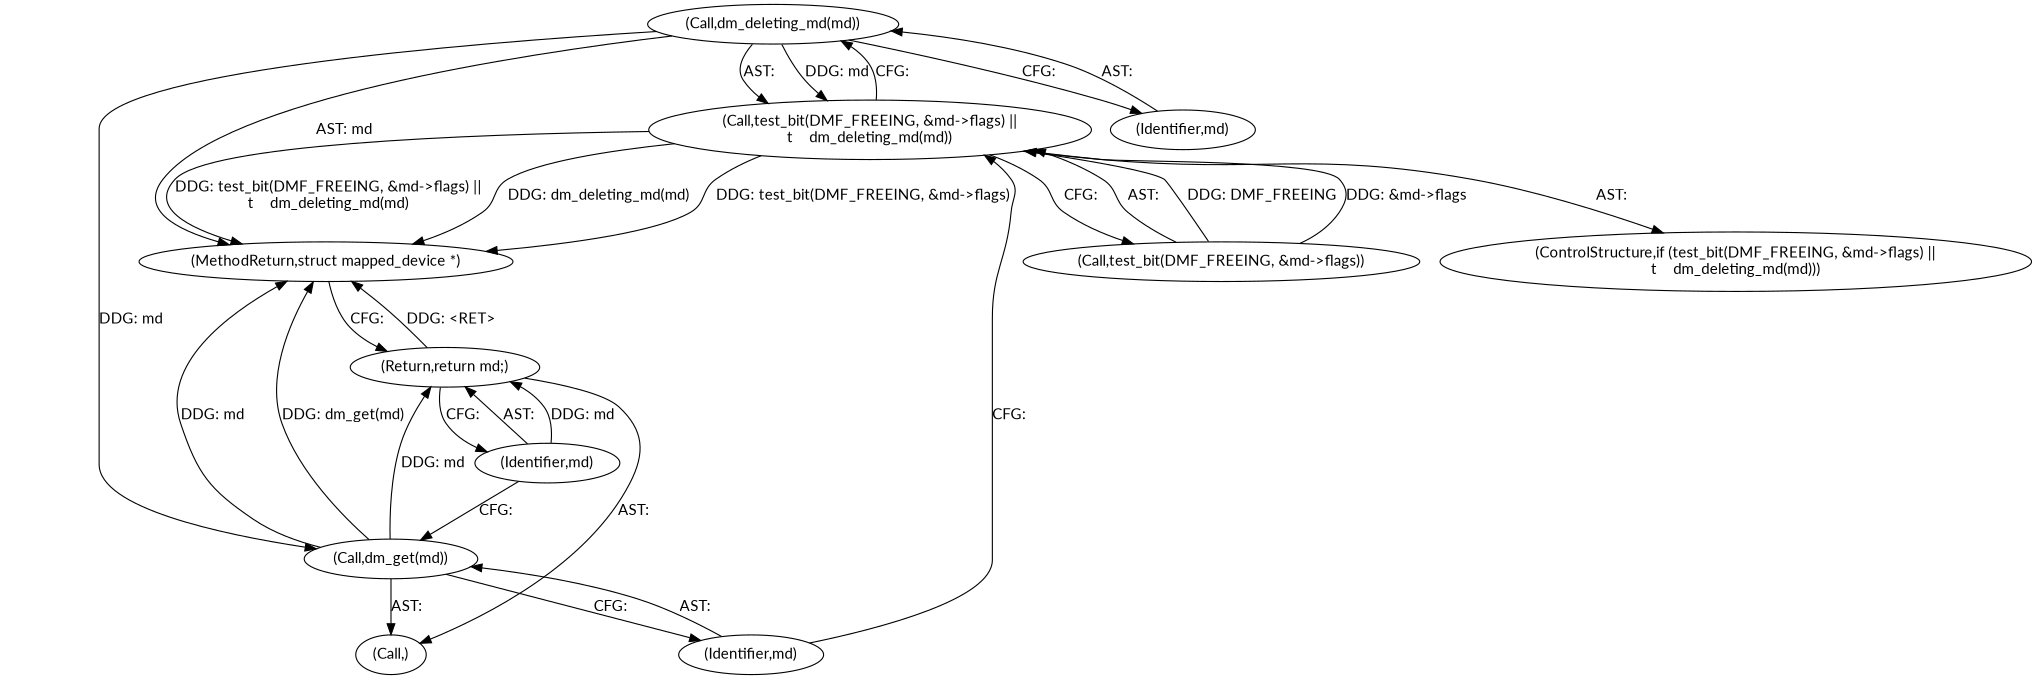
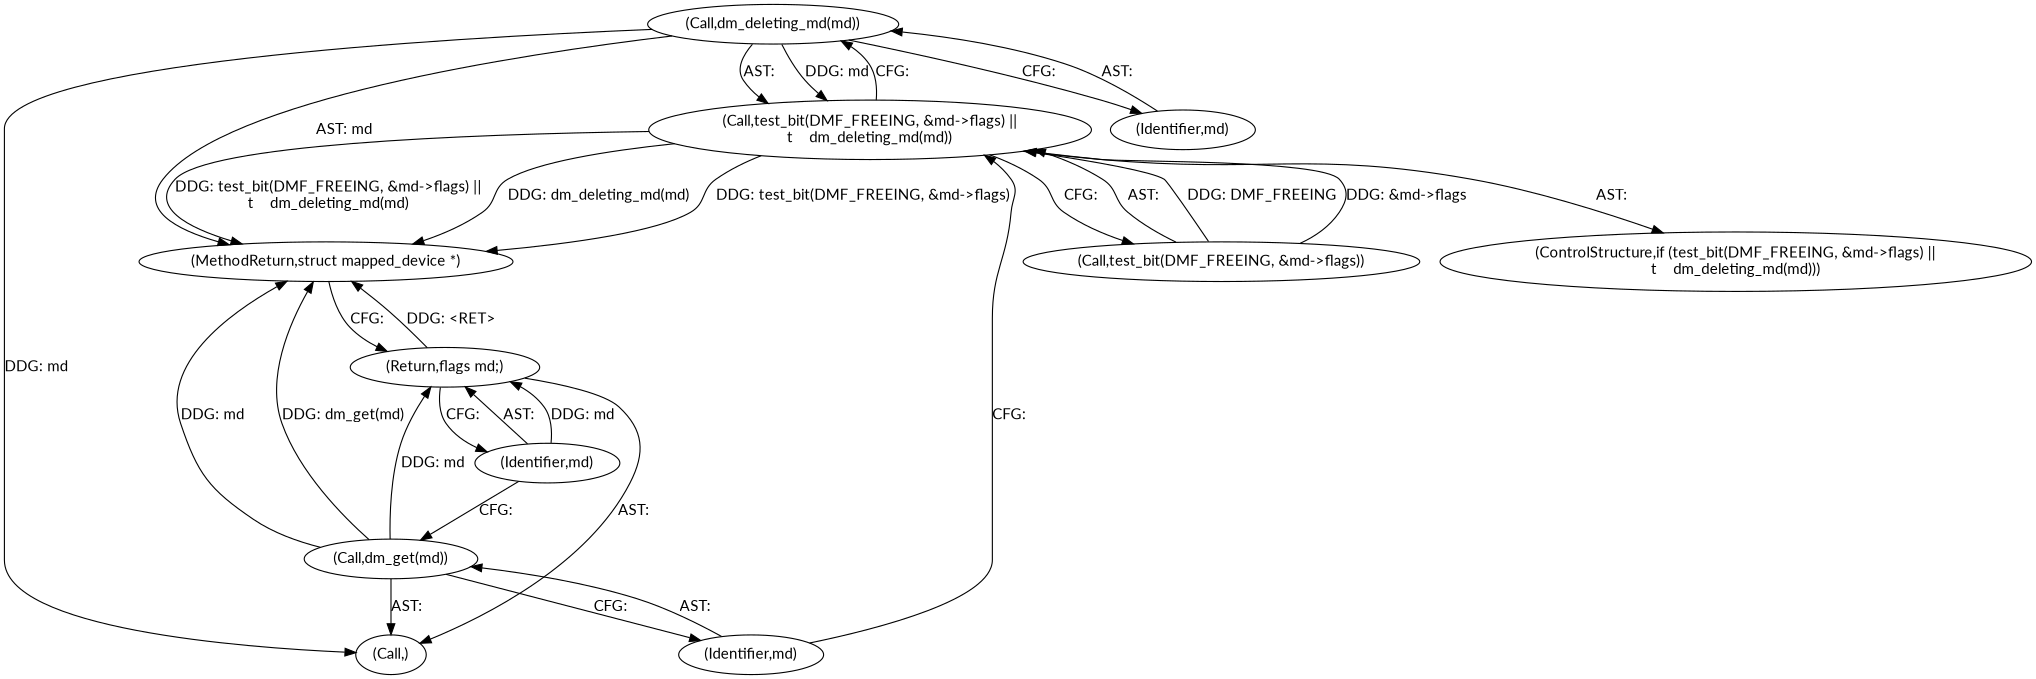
(102, 126) -> (4, 195)
(445, 367) -> (445, 367)
